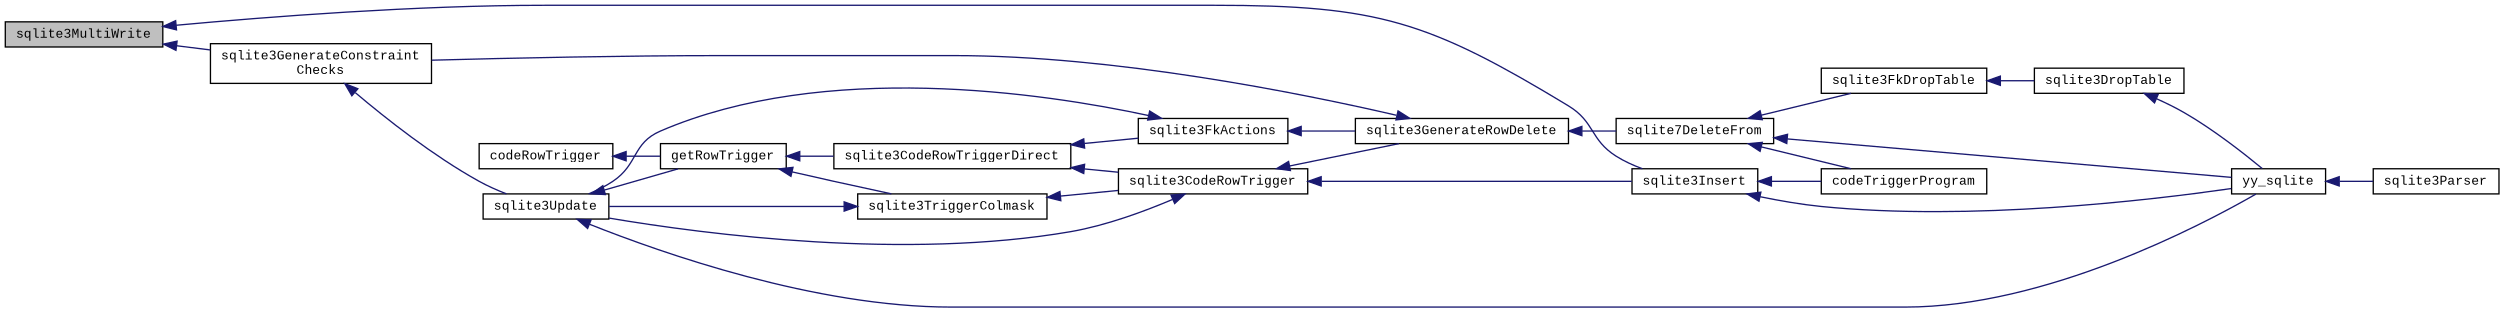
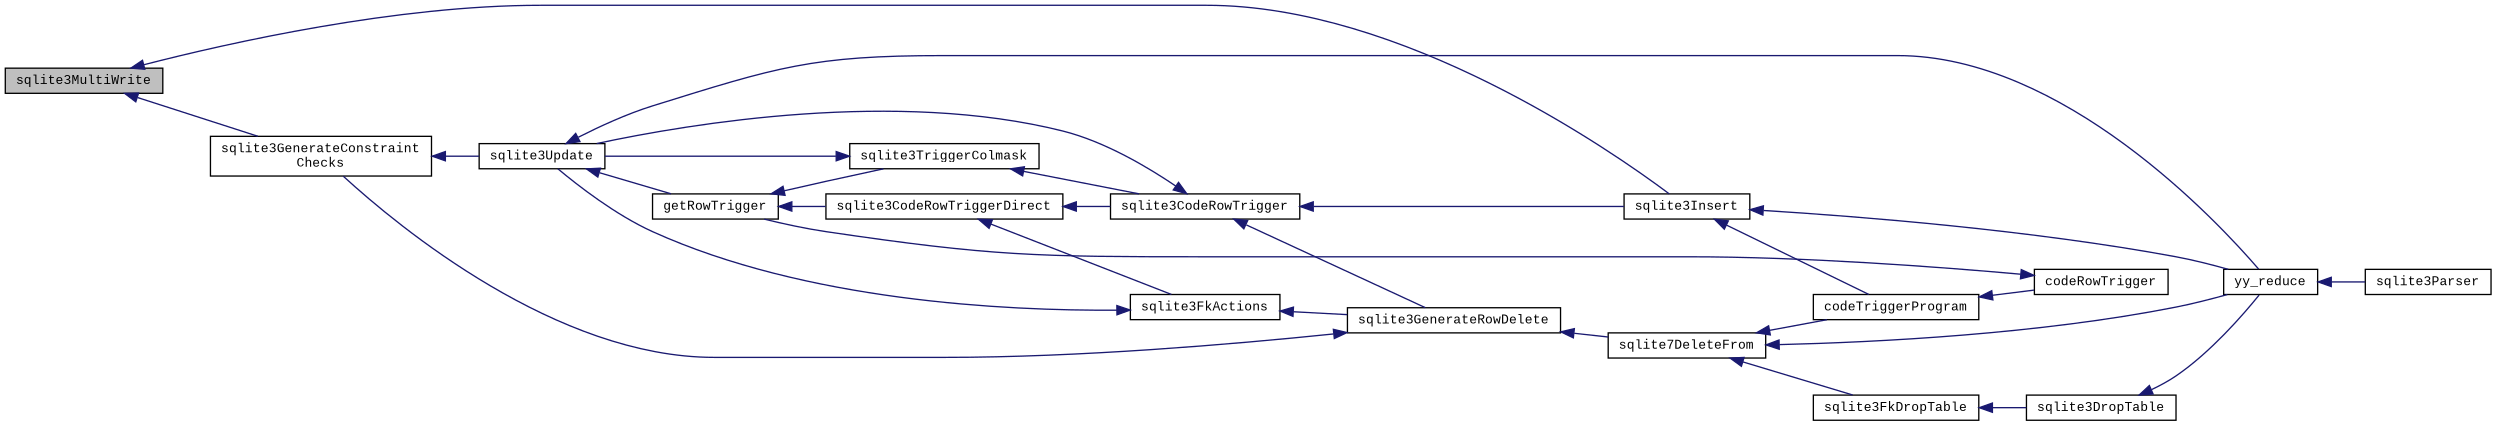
(2279, 181) -> (2271, 282)
none -> (2013, 293)
